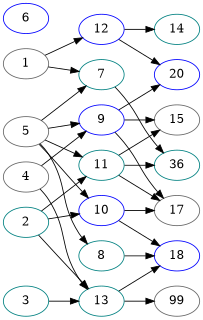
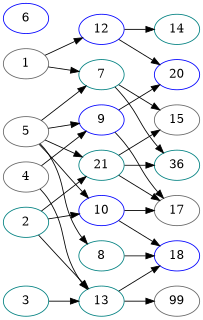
(133, 120) -> (134, 94)
(102, 165) -> (102, 165)
